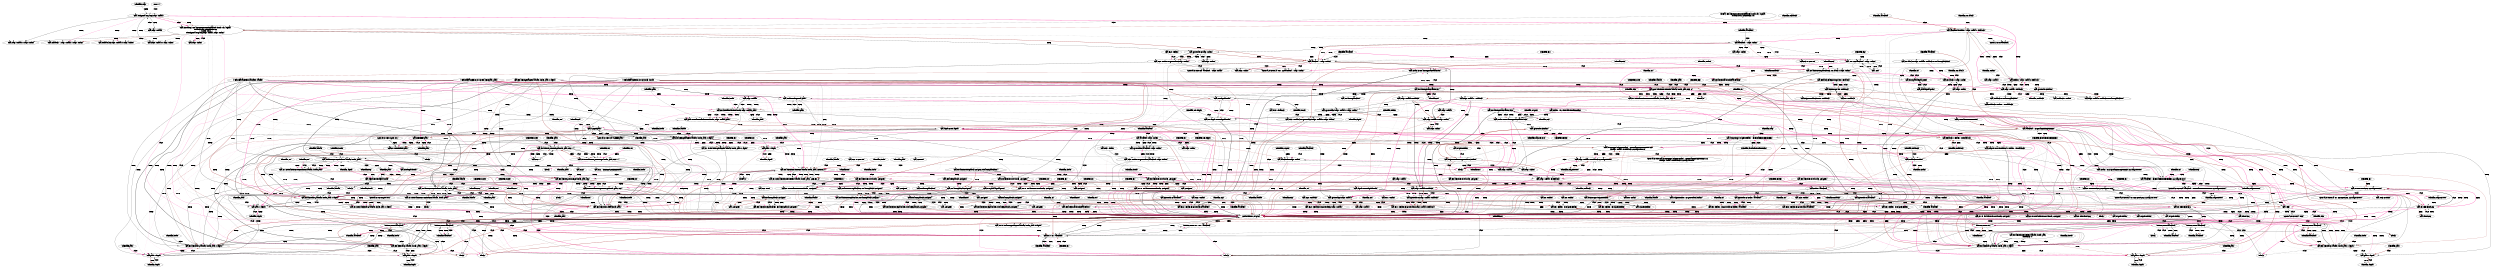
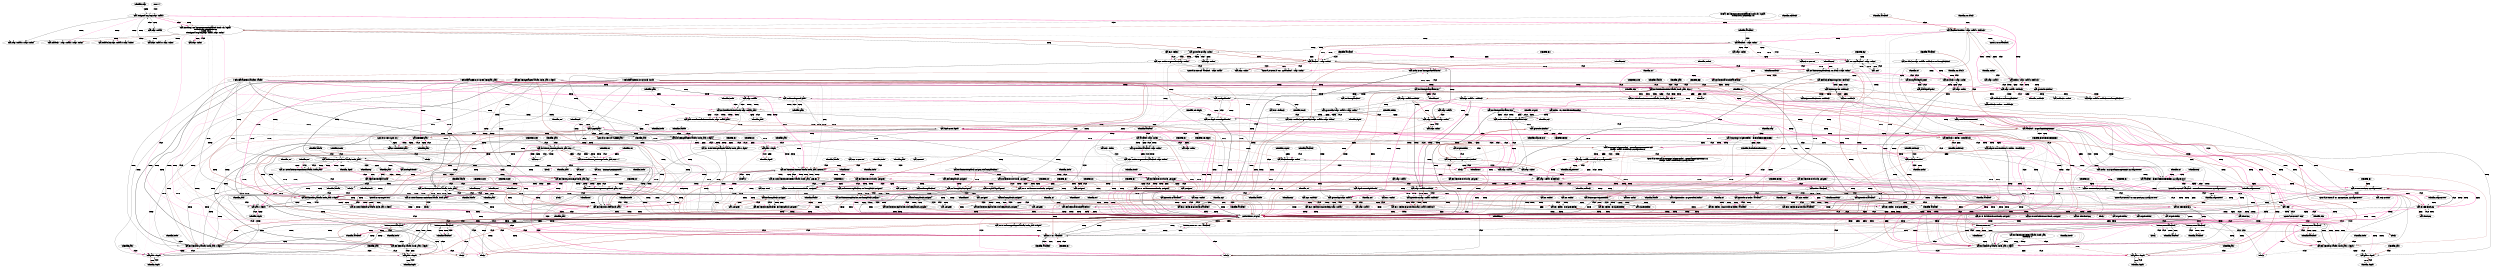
(1671, 89) -> (1671, 89)
